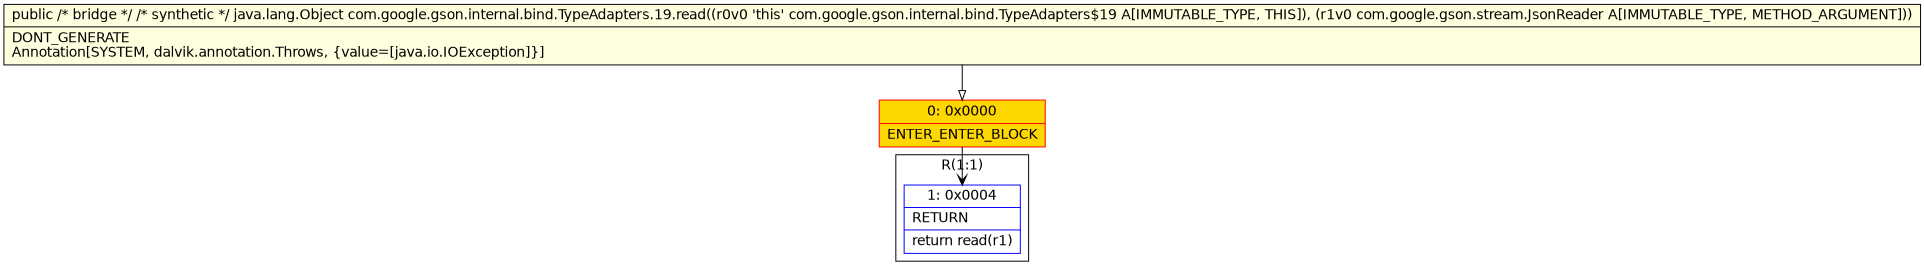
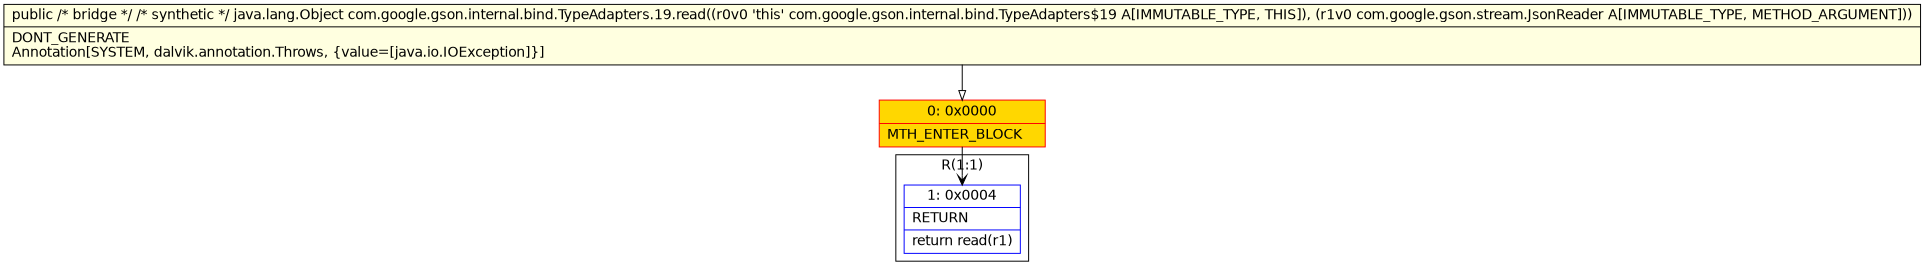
(962, 135) -> (955, 135)
